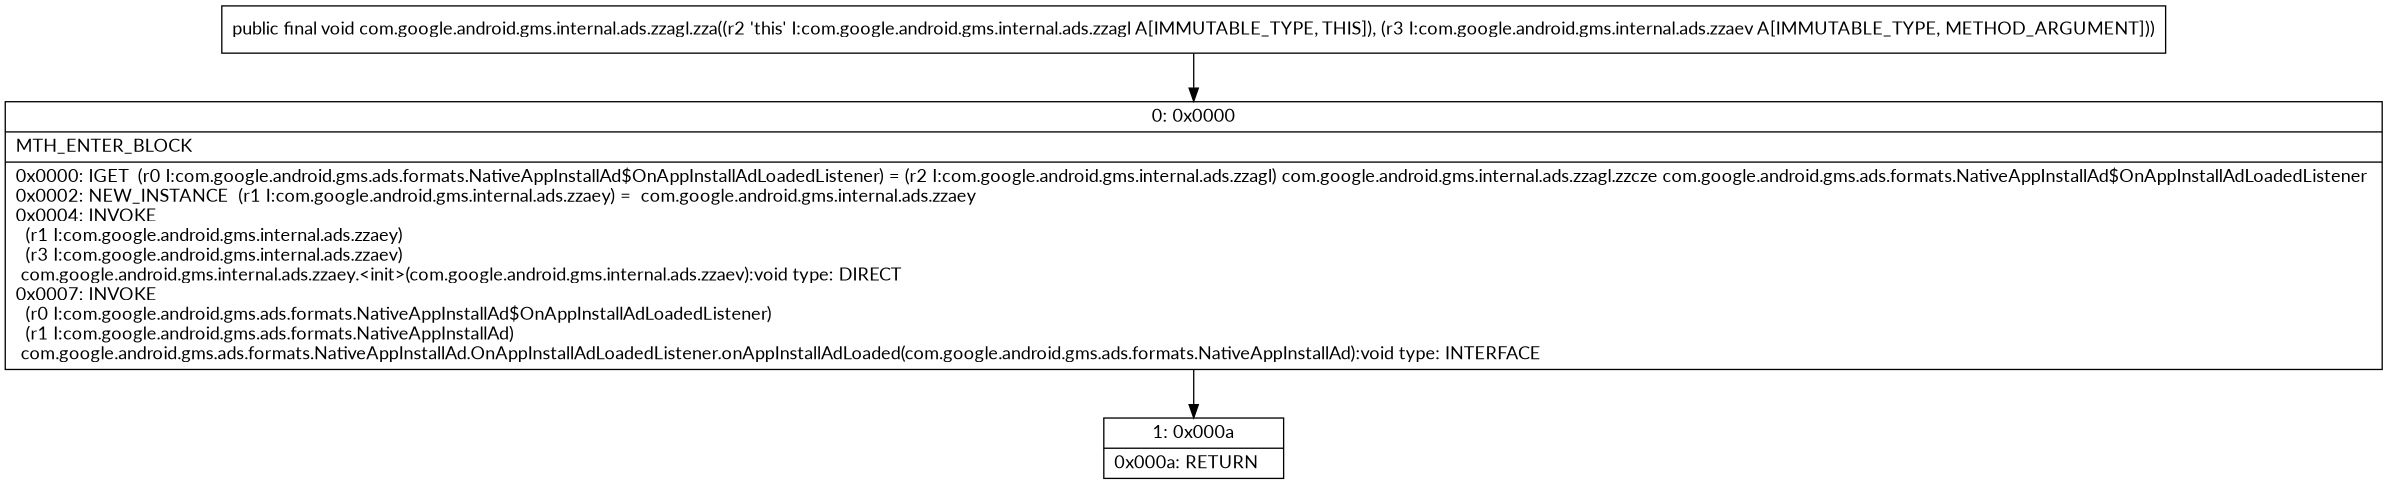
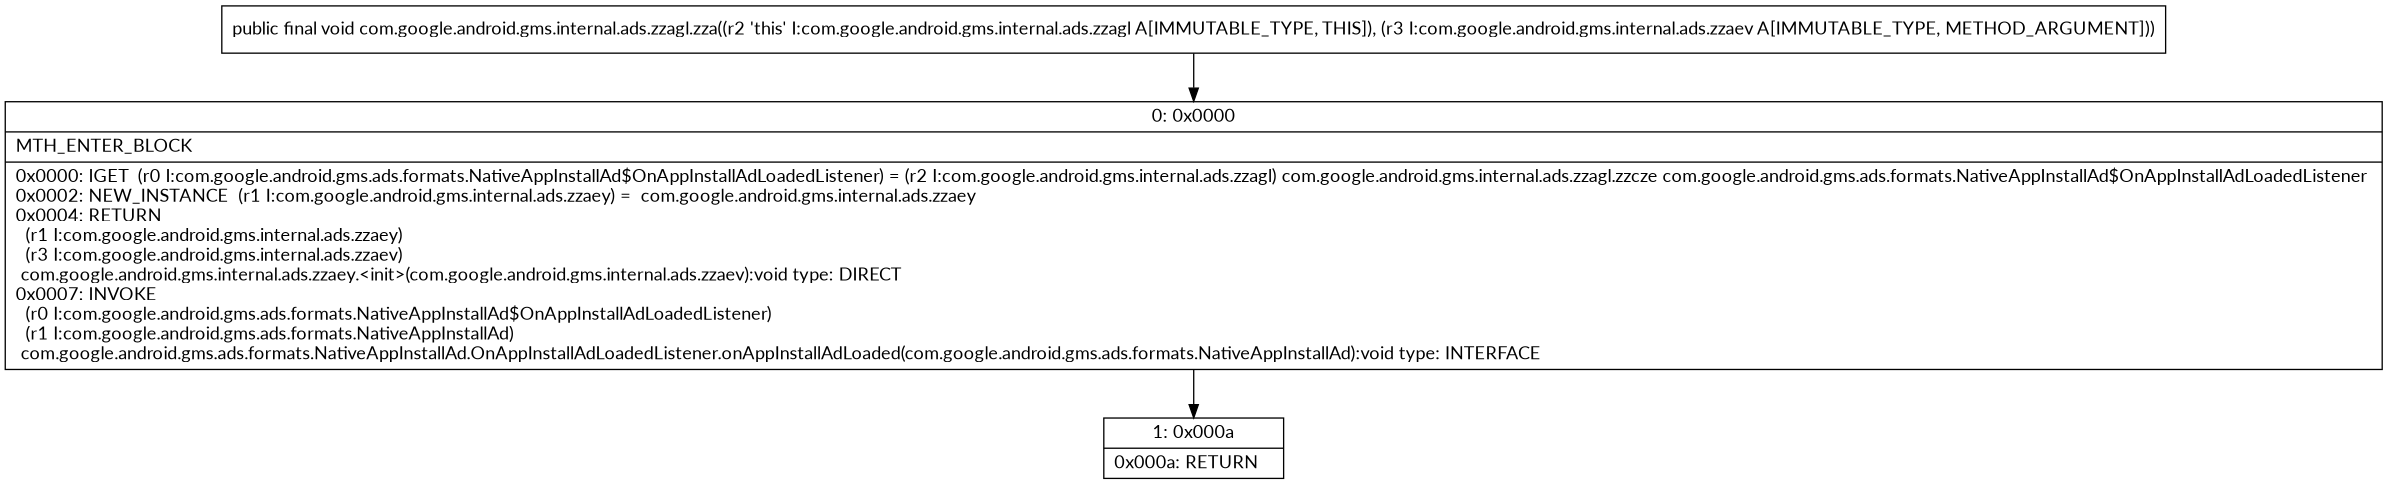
(91, 216) -> (94, 216)
